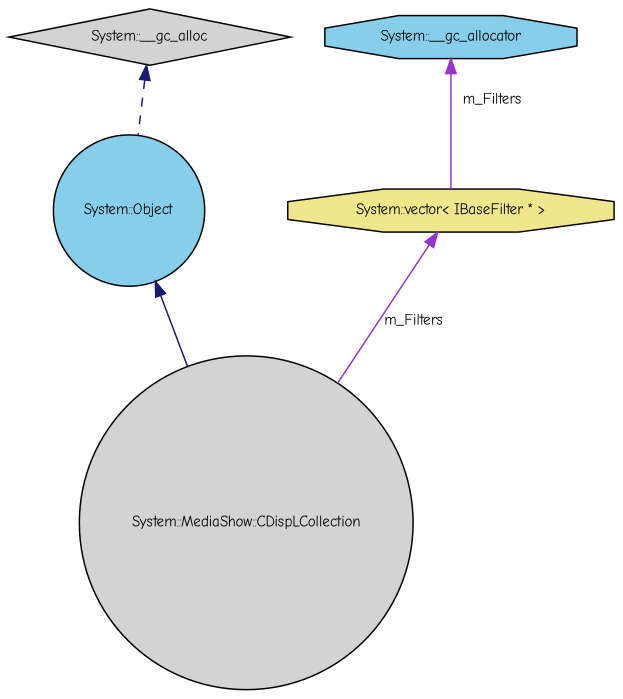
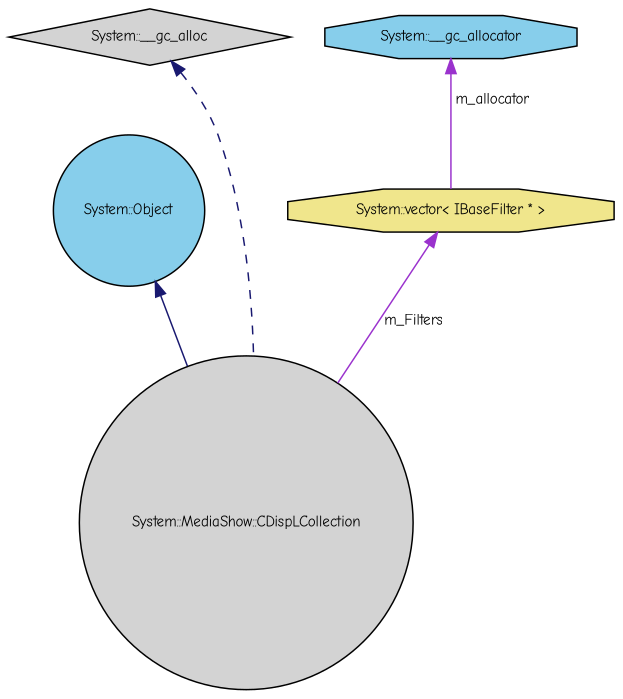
(490, 100) -> (490, 100)
(141, 108) -> (238, 208)
